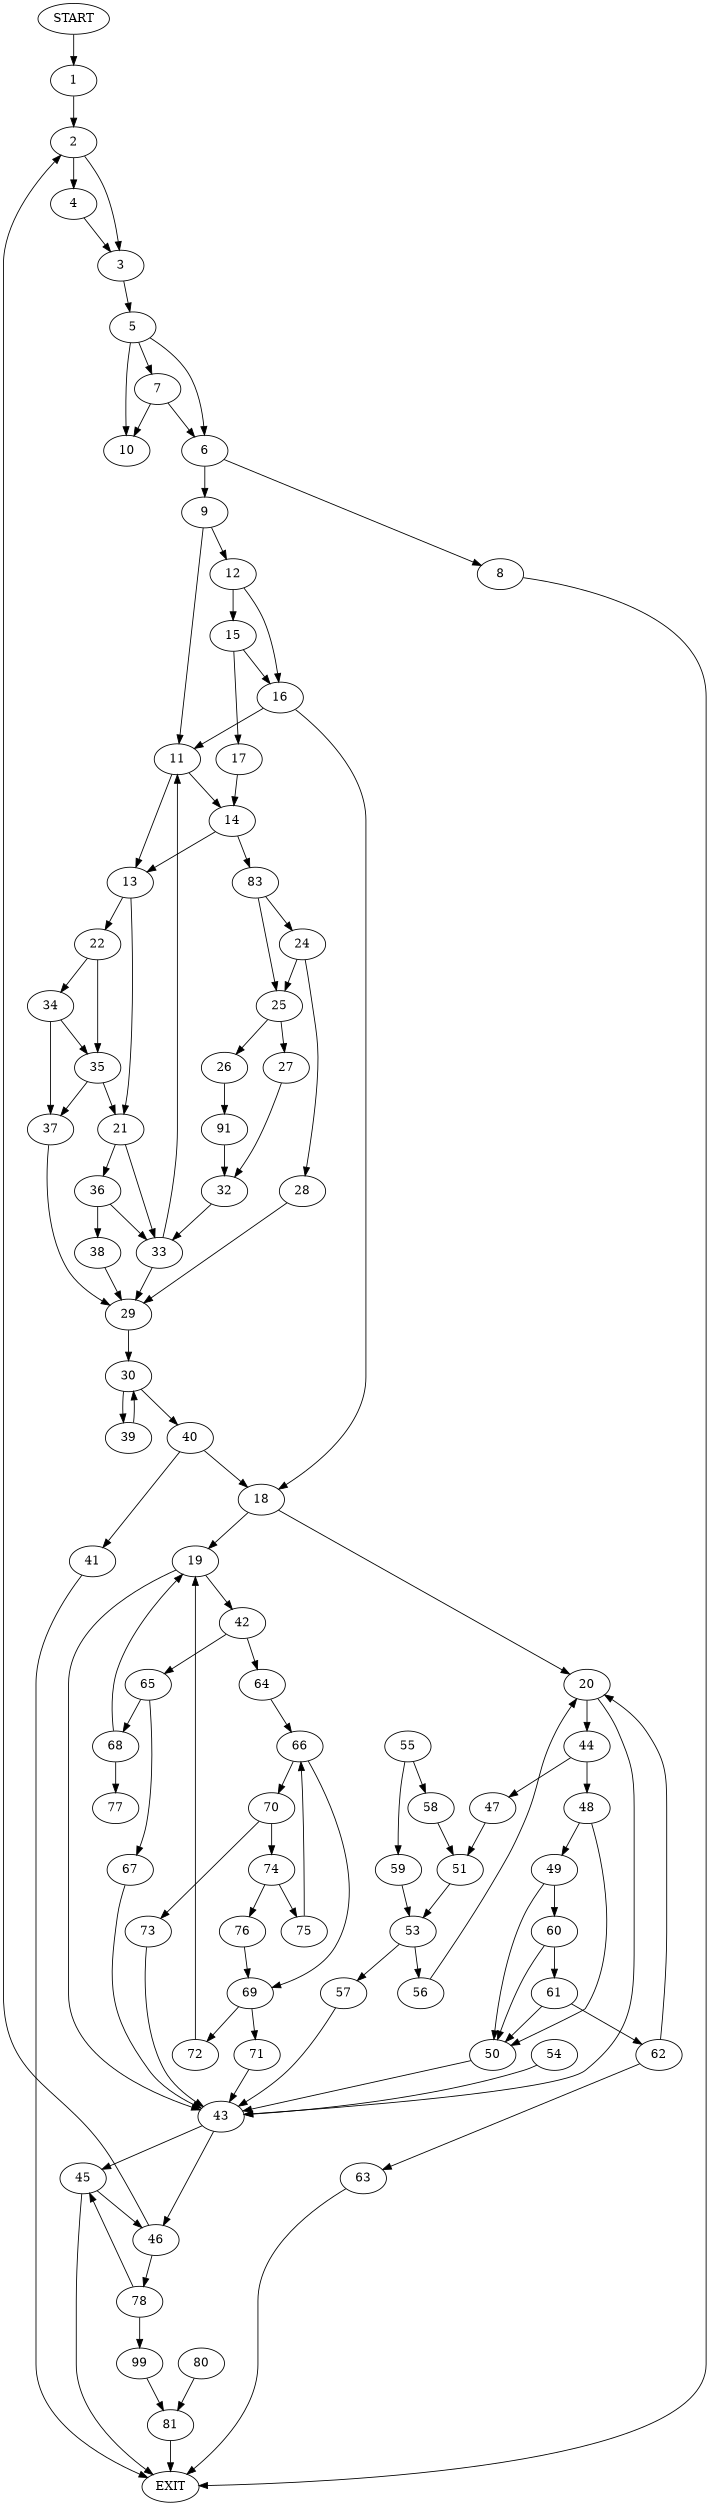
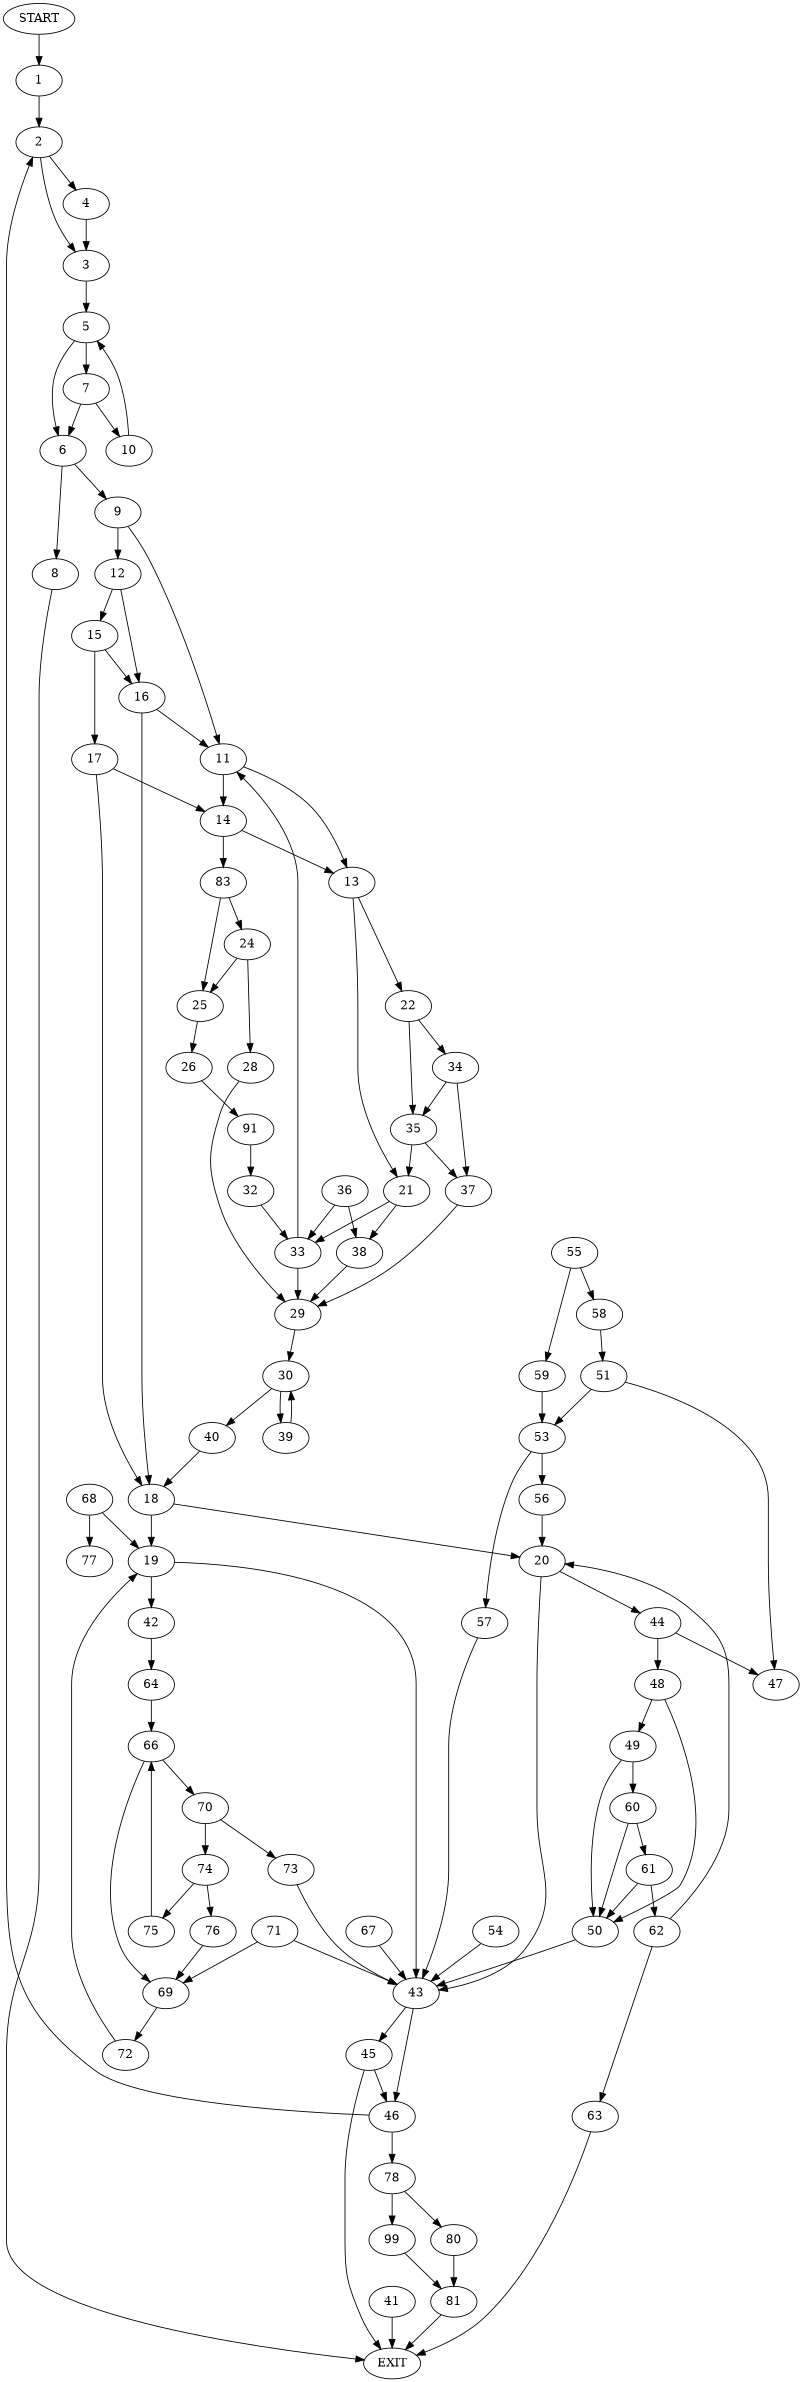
(126, 385) -> (122, 390)
(286, 1068) -> none
none -> (102, 1130)
(111, 1156) -> (386, 1219)
(144, 1496) -> none
(148, 1685) -> none
(479, 1835) -> (765, 1482)
(253, 2020) -> (224, 1960)
(113, 2244) -> (420, 2206)
